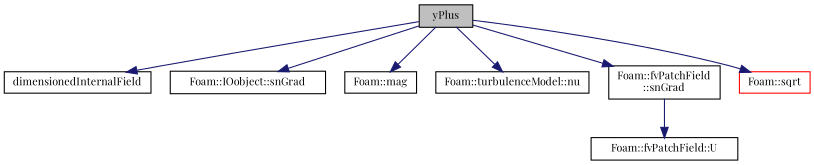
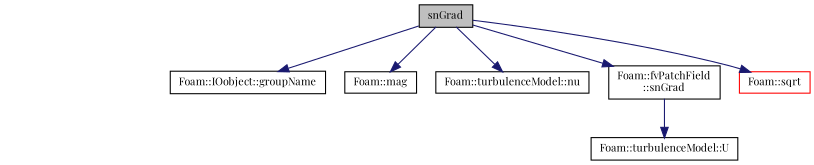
(446, 16) -> (446, 16)
(78, 82) -> none
(248, 82) -> (248, 82)
(664, 149) -> (664, 149)
